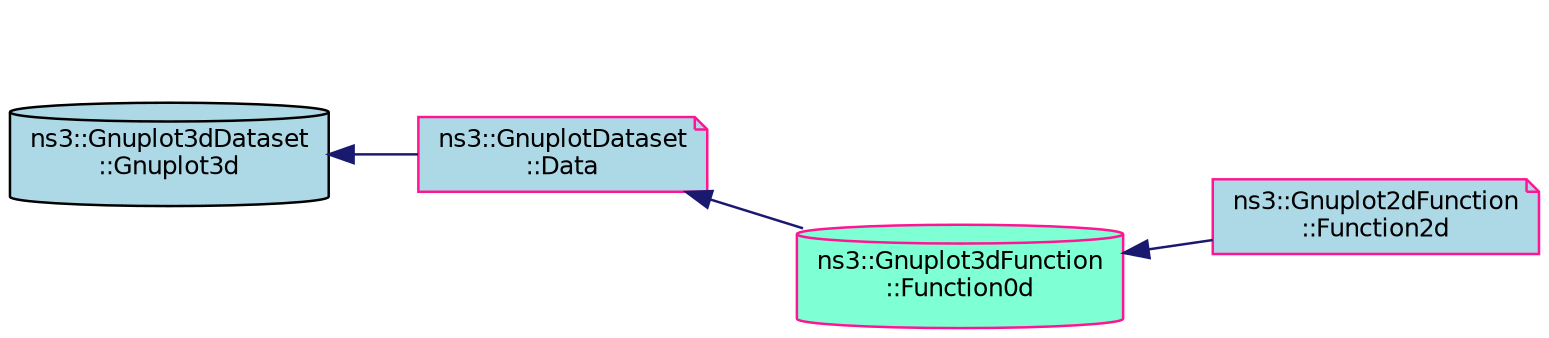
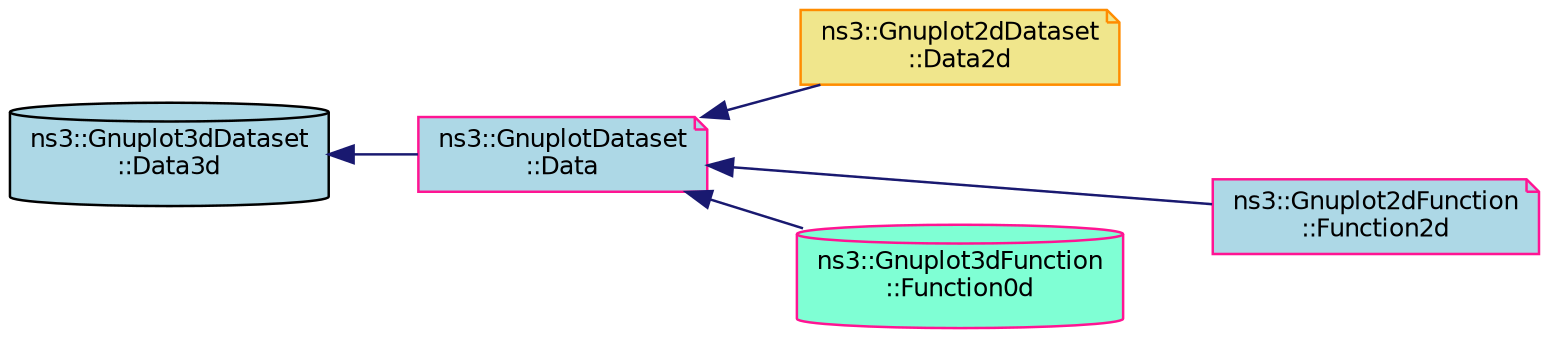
none -> (960, 47)
(169, 154) -> (169, 154)
(1181, 245) -> (973, 186)
